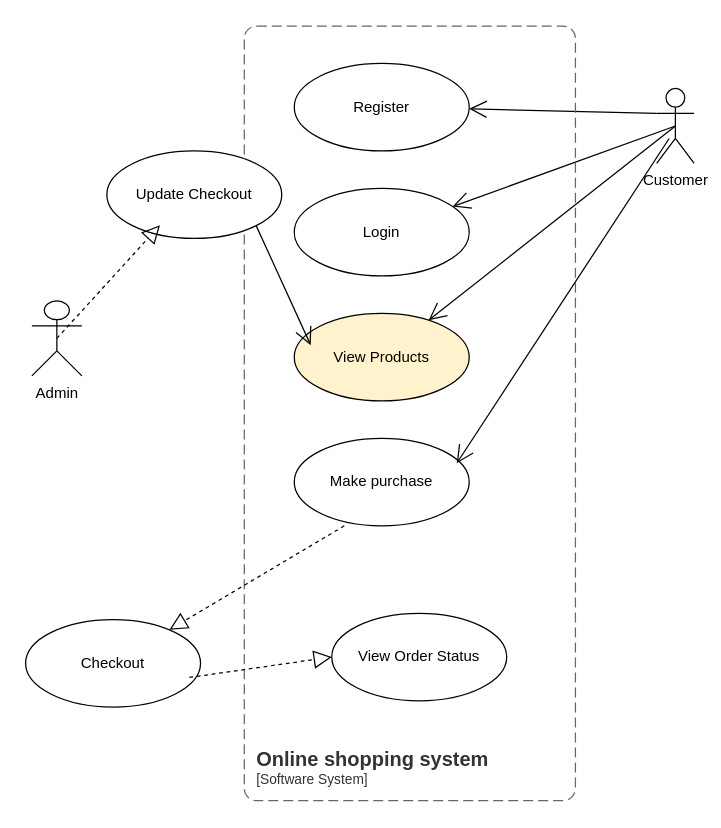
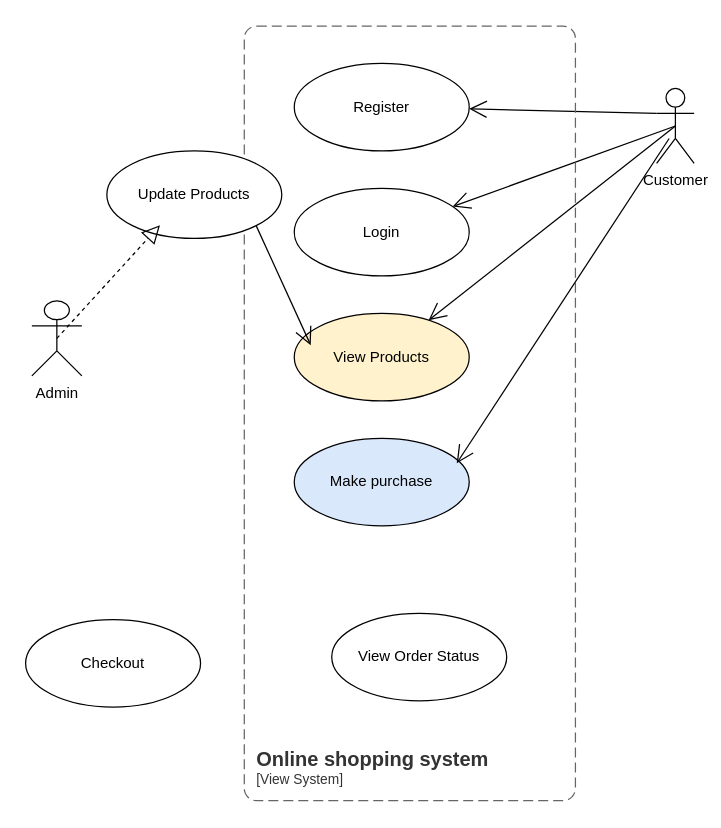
(194, 194) -> (194, 194)
(382, 482) -> (382, 482)
(265, 573) -> none
(252, 668) -> none
(333, 770) -> (333, 770)
